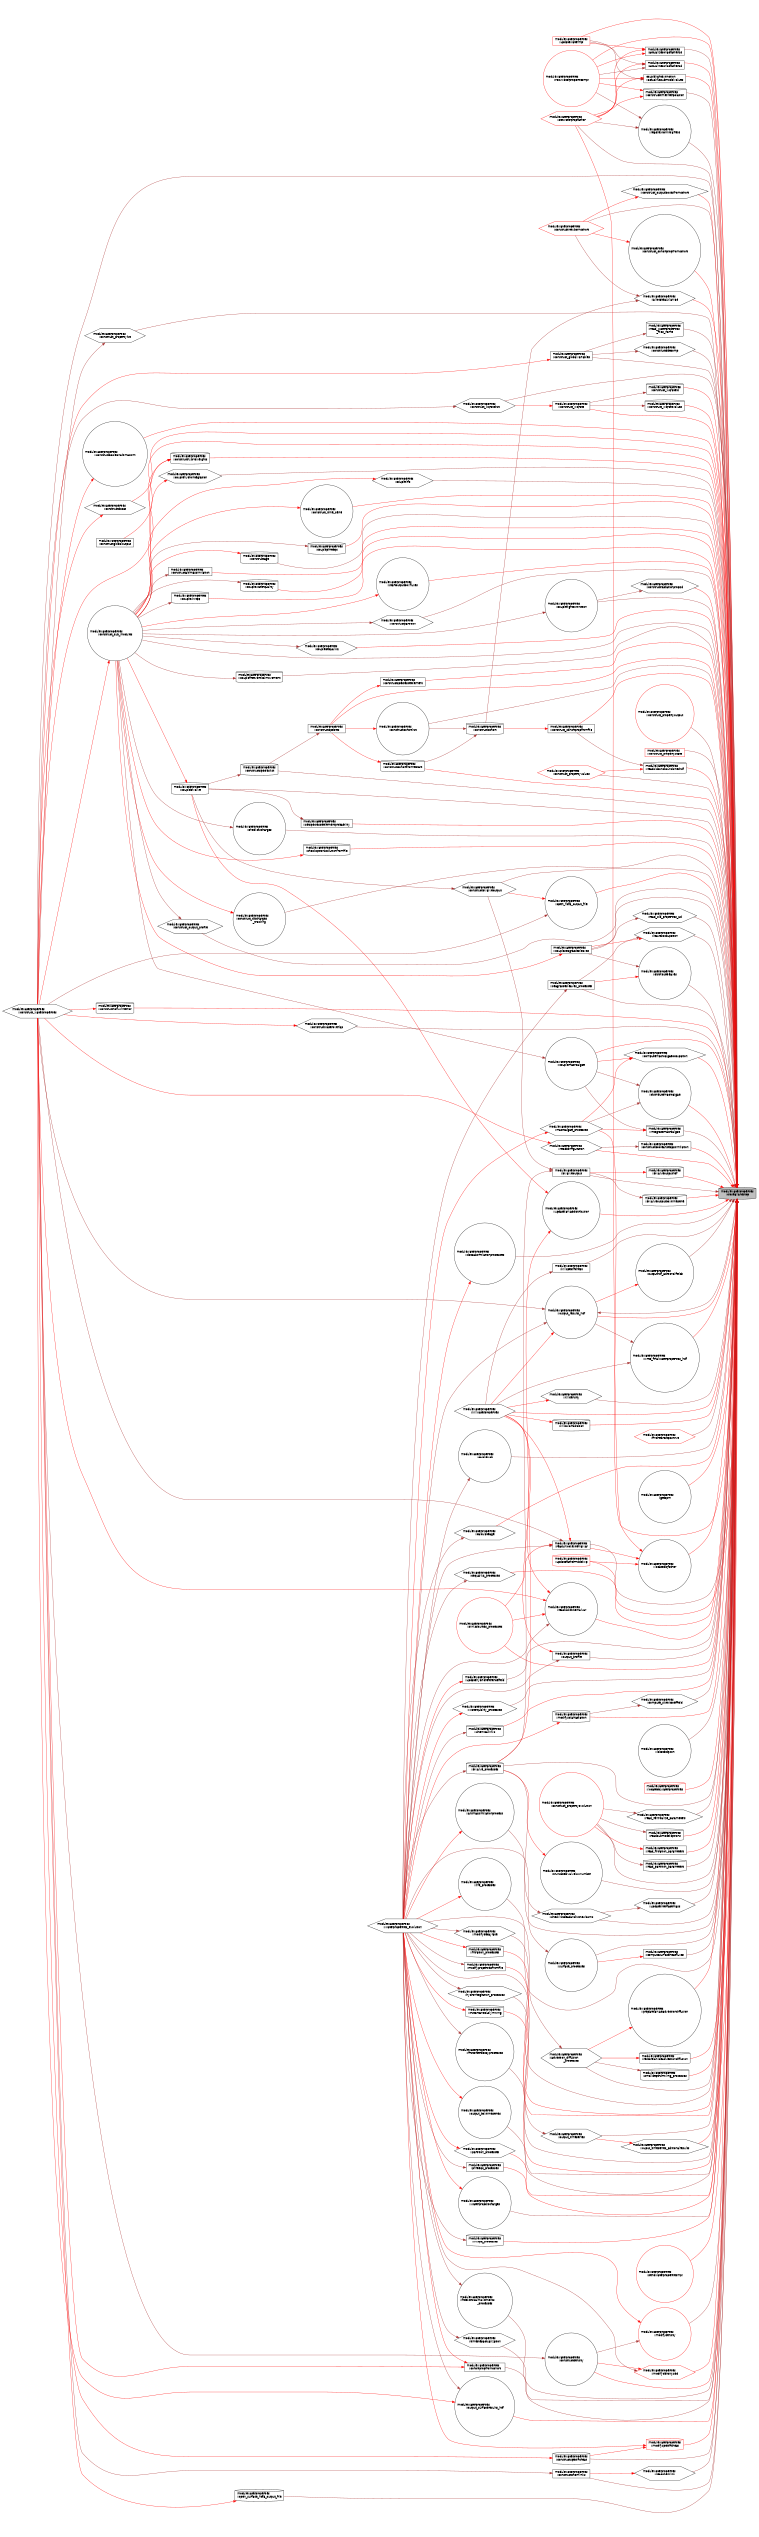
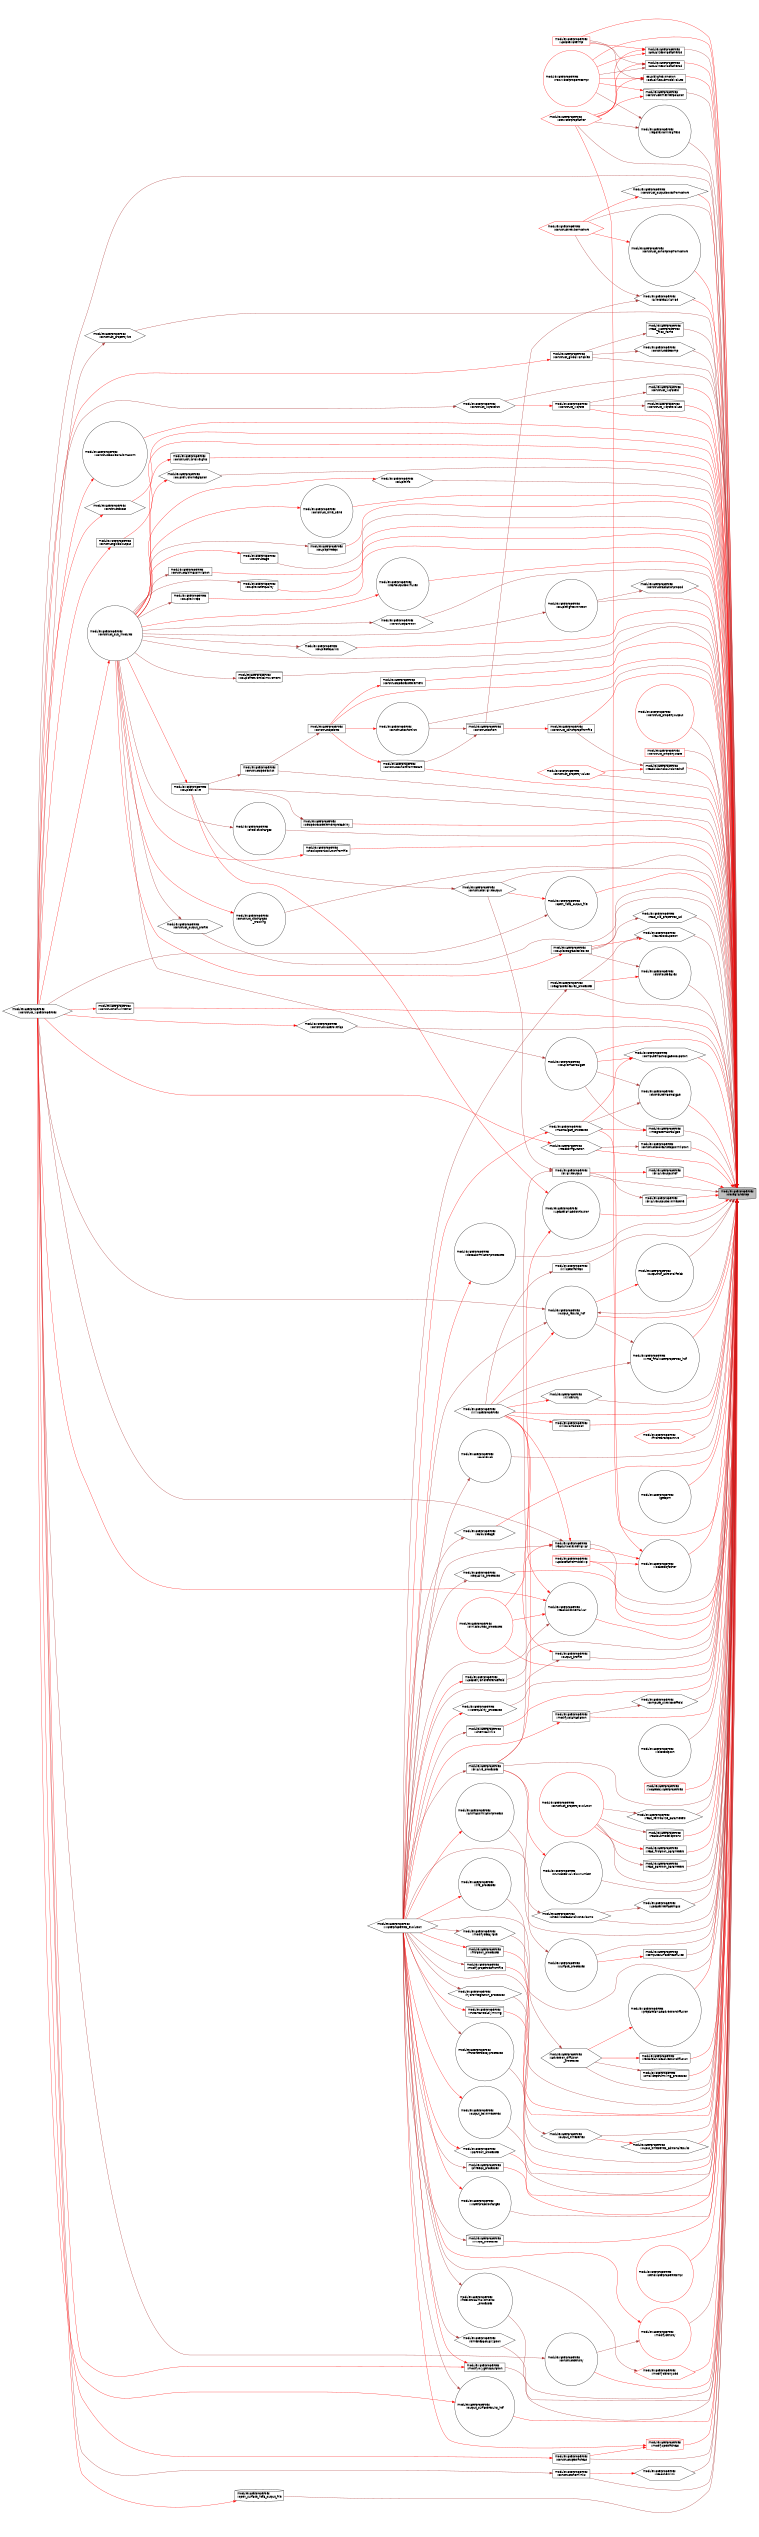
(56, 710) -> (53, 772)
(618, 2366) -> none
(485, 2367) -> (485, 2367)
